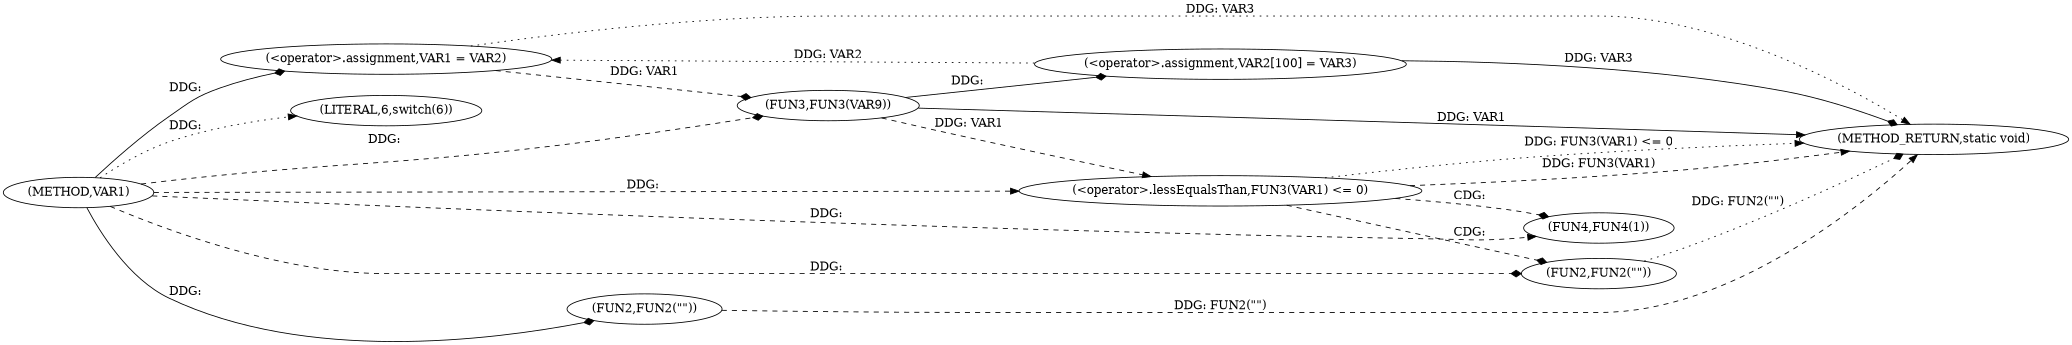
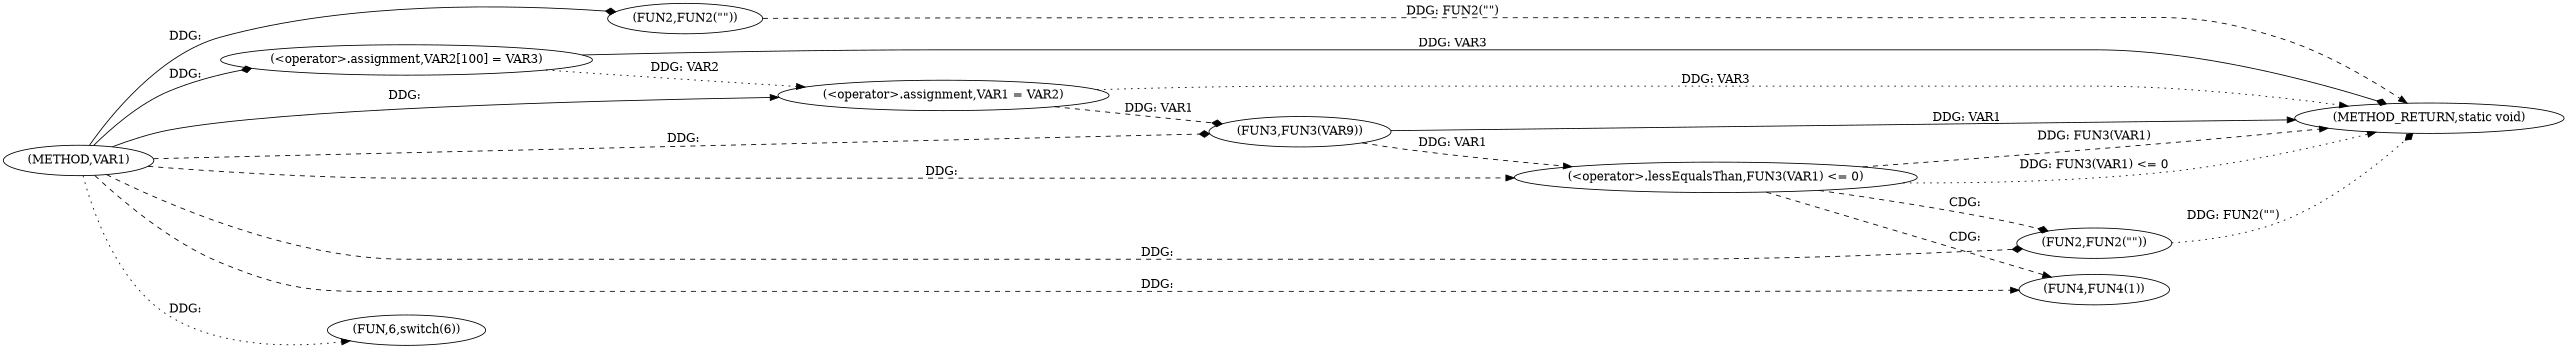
(1001, 87) -> (161, 95)
(177, 111) -> (440, 107)
(386, 111) -> (407, 330)
(1467, 205) -> (1905, 233)
